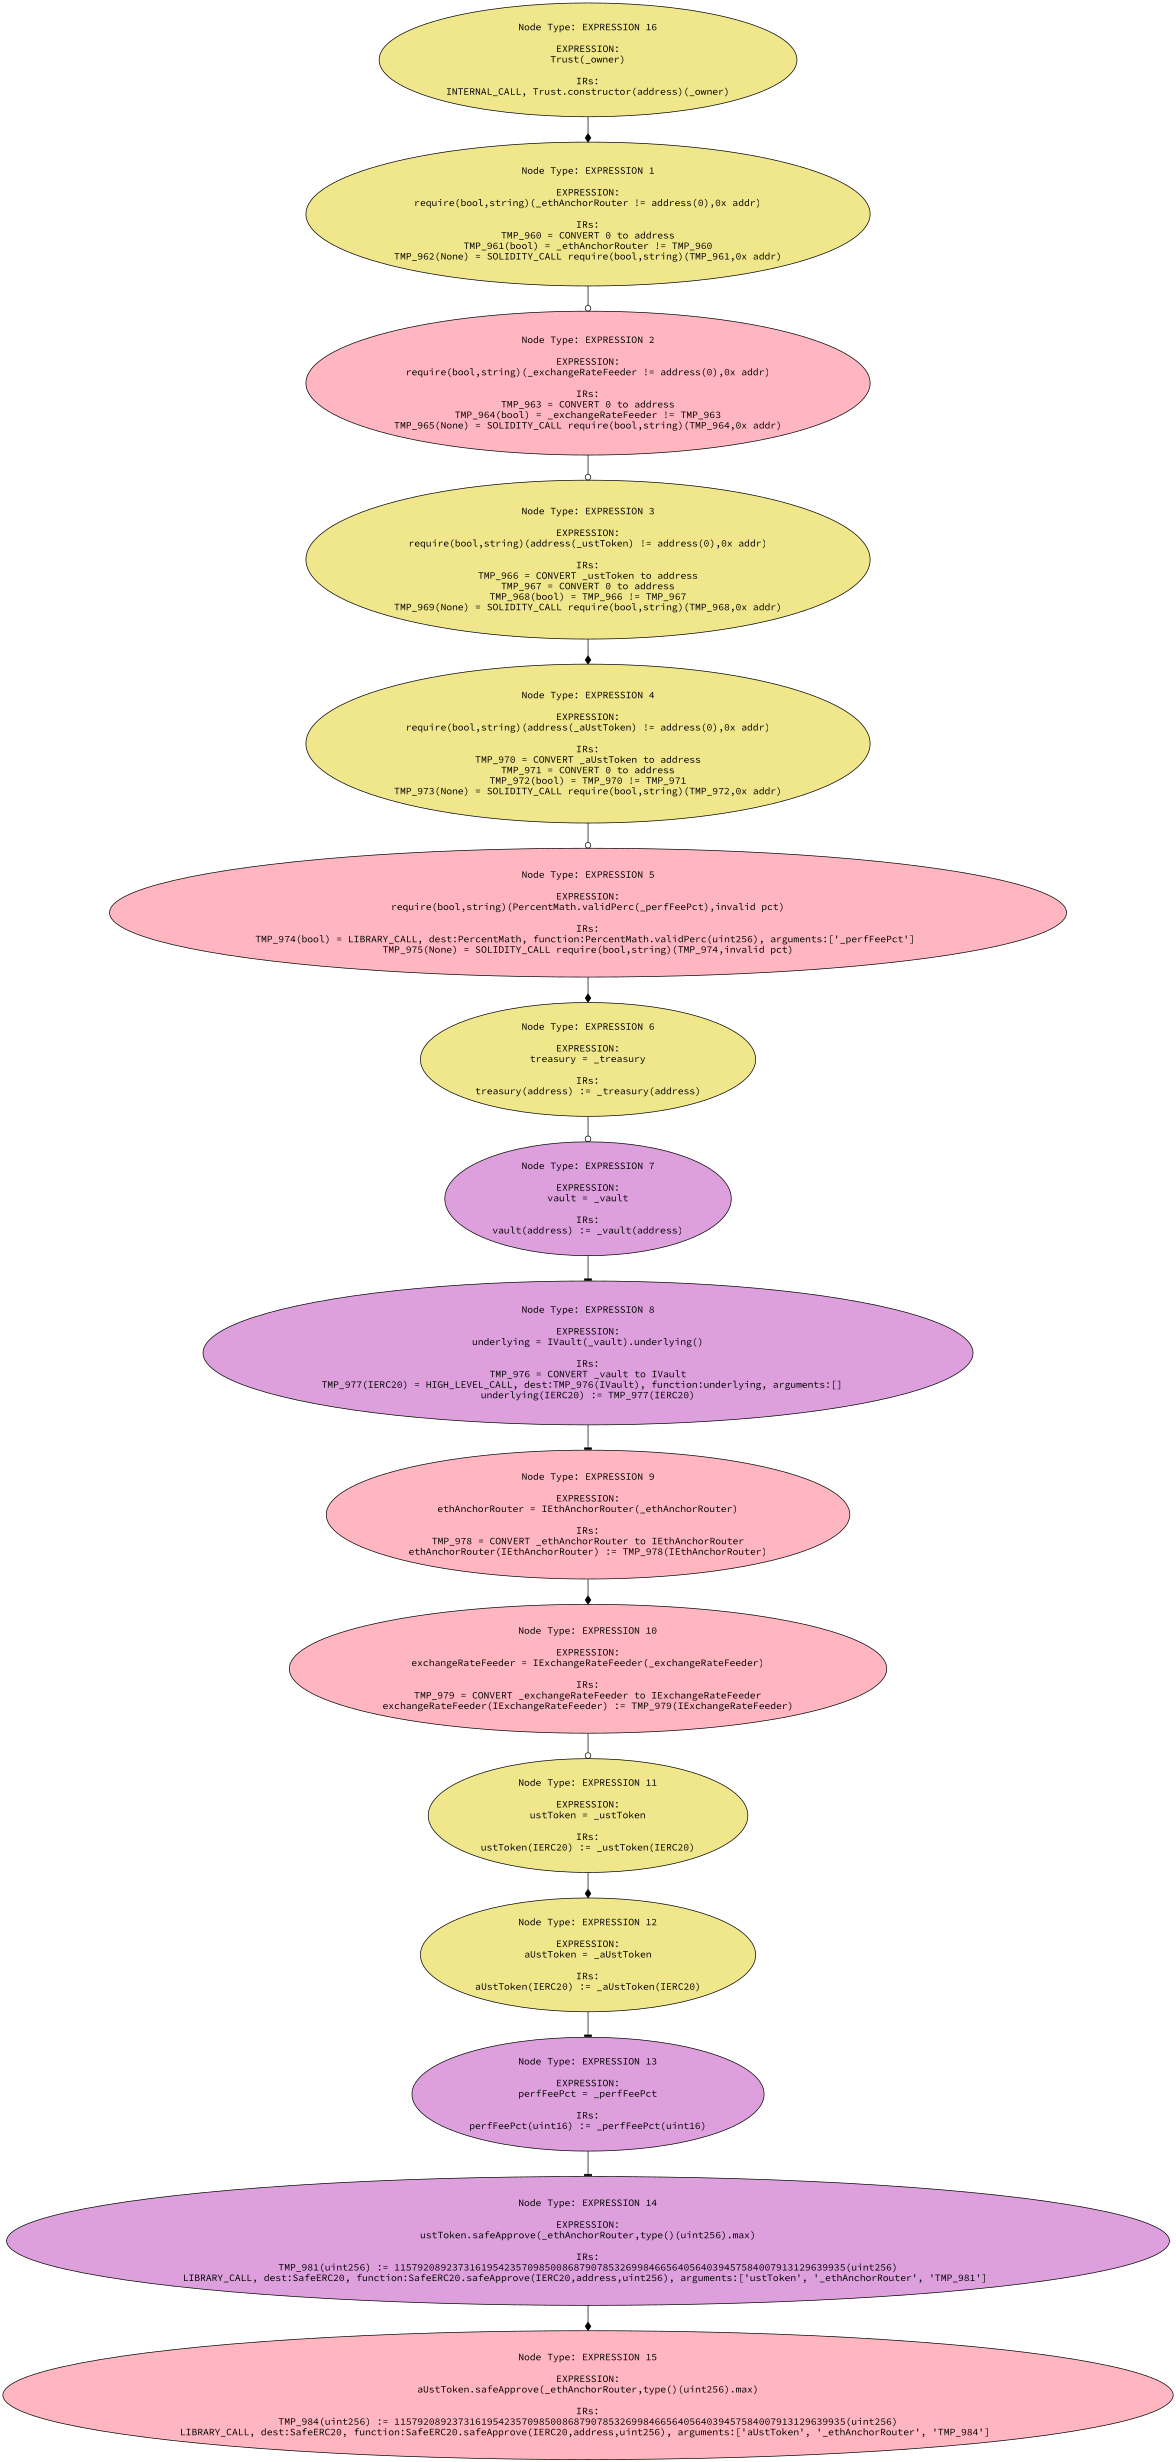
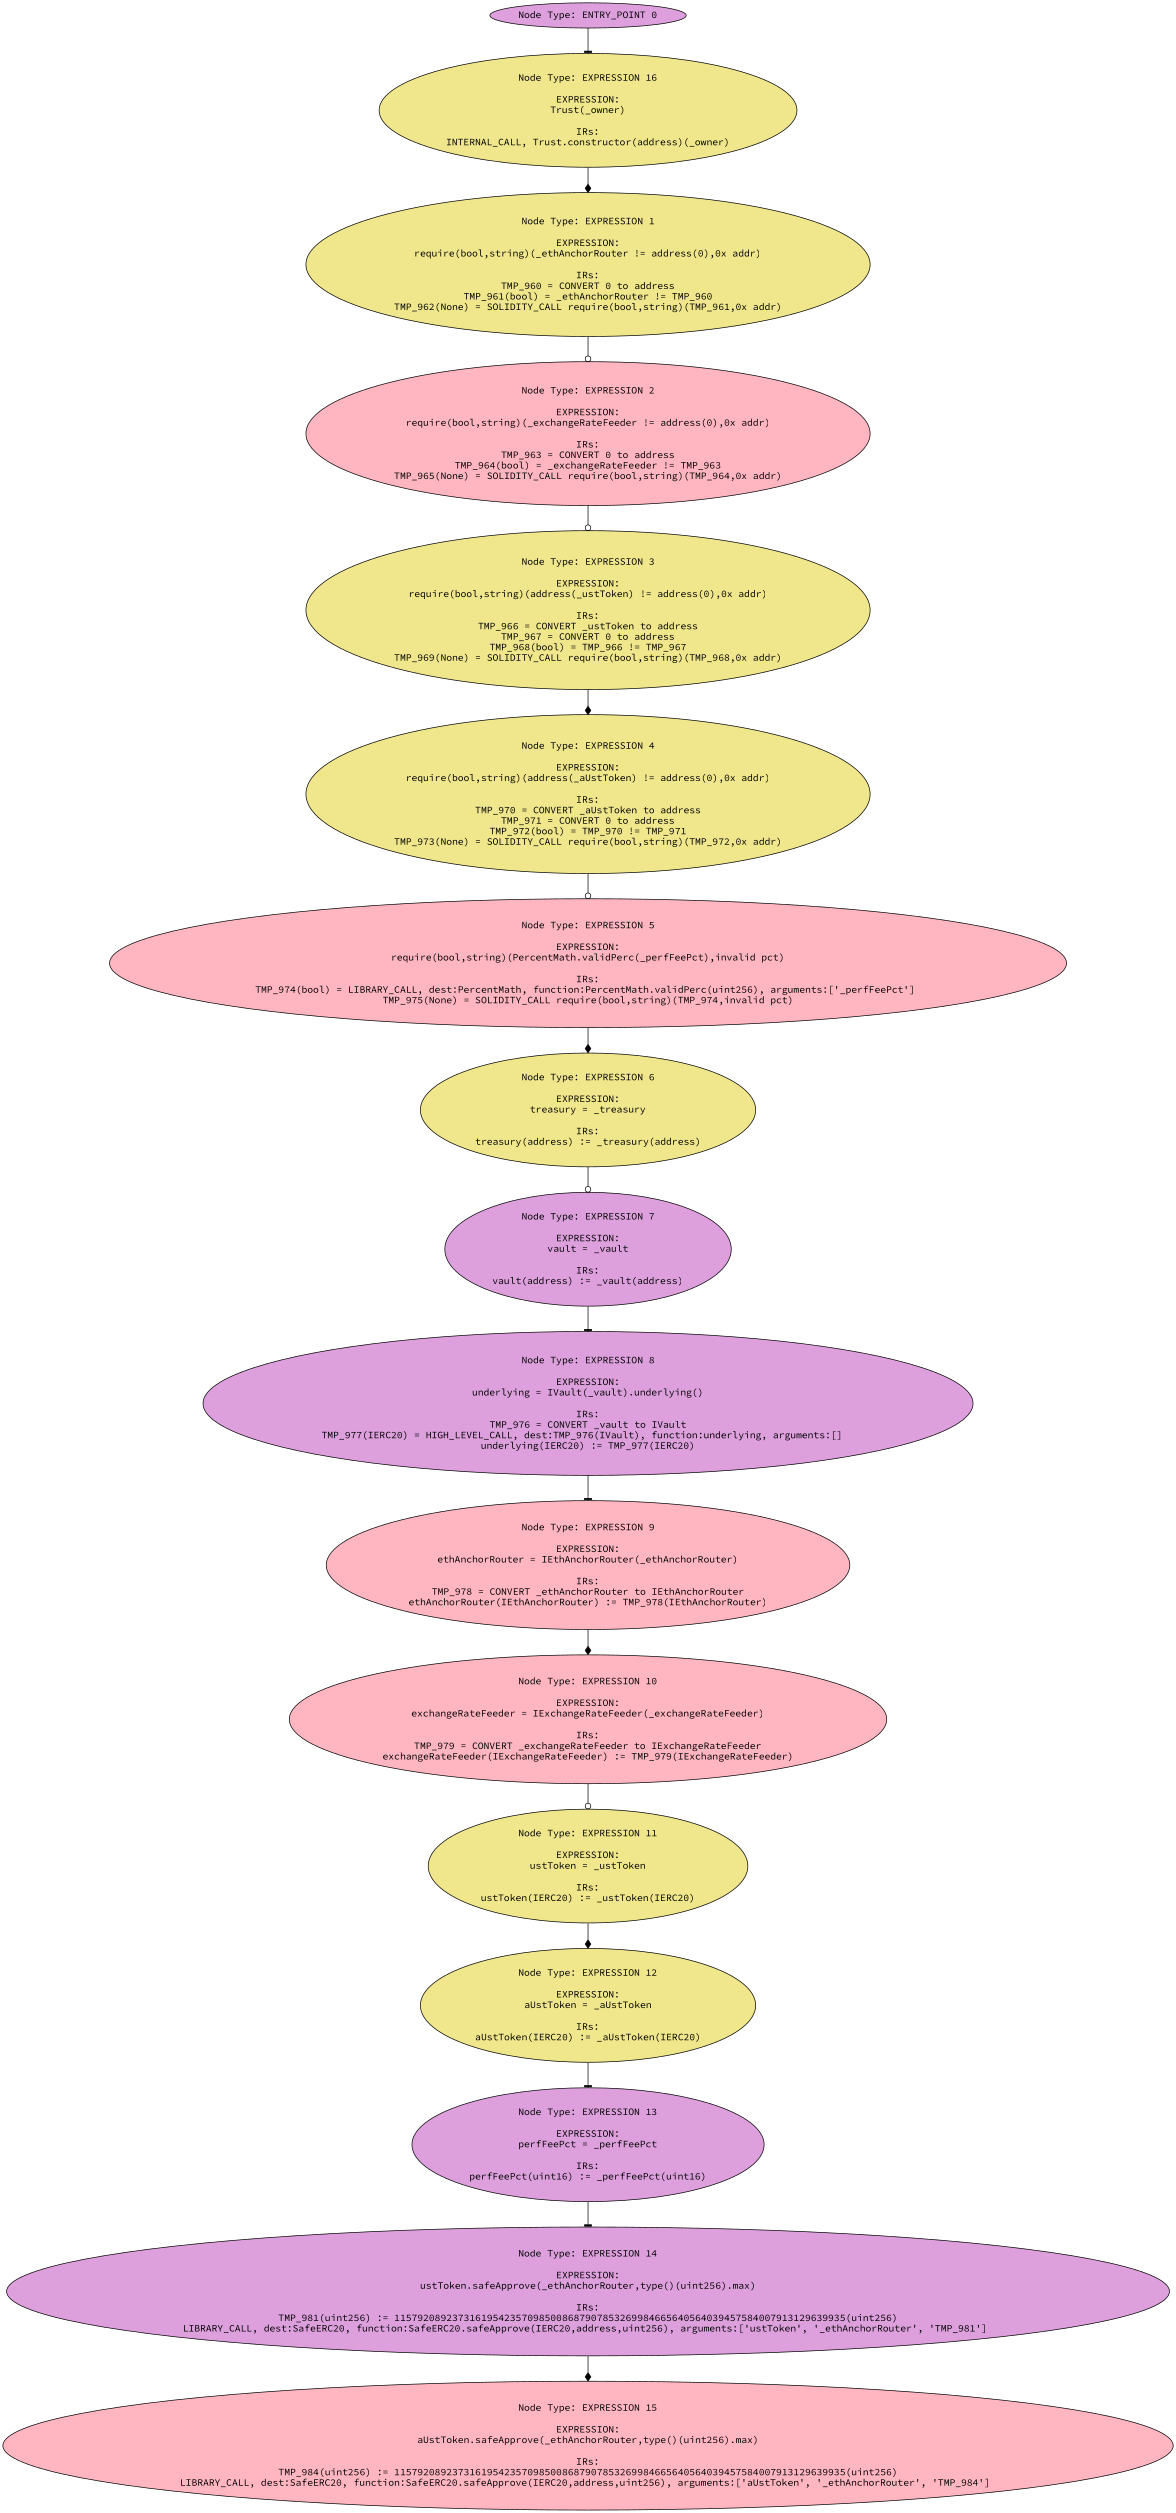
none -> (588, 15)
